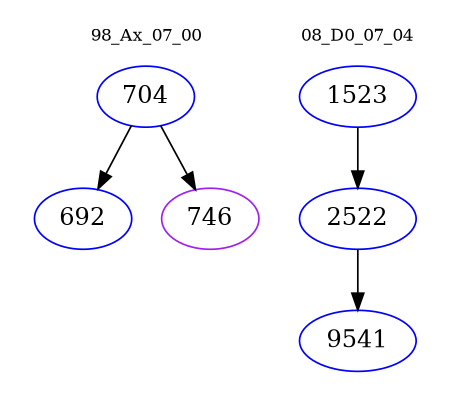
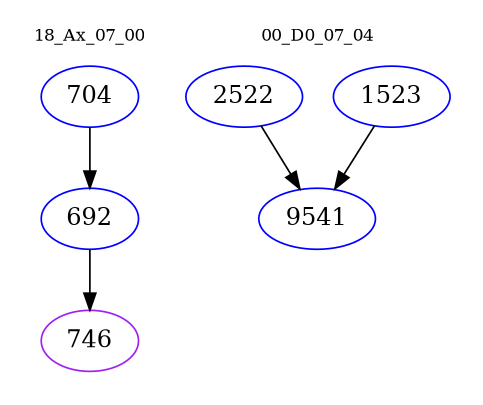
(147, 36) -> (90, 36)
(358, 36) -> (318, 36)
(358, 149) -> (359, 150)
(174, 150) -> (90, 271)
